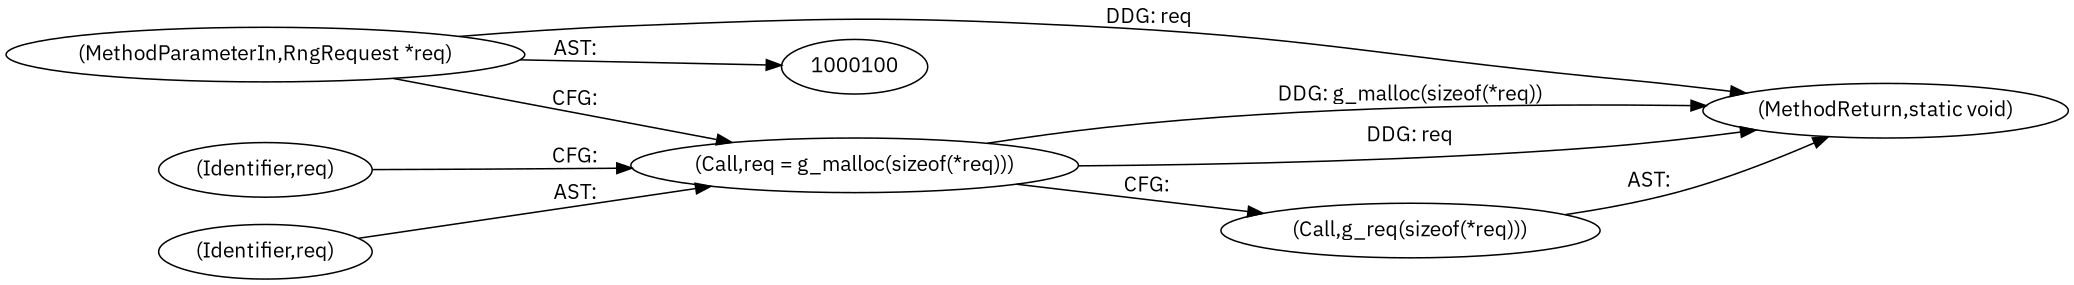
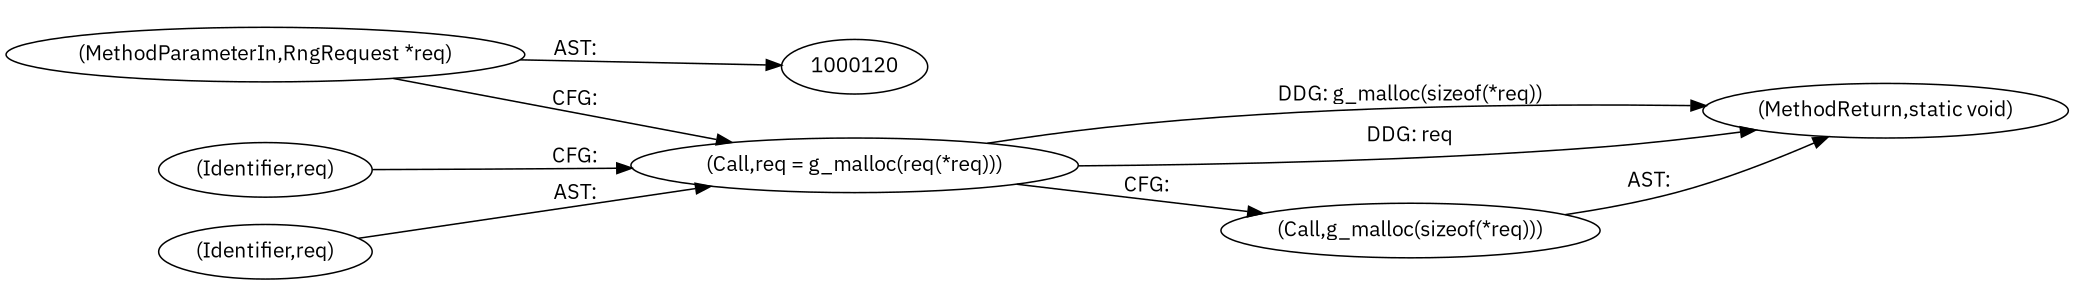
(1096, 27) -> none
(855, 67) -> (855, 67)
(855, 165) -> (855, 165)
(1411, 231) -> (1411, 231)
